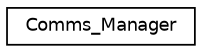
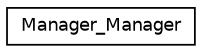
(101, 26) -> (101, 26)
